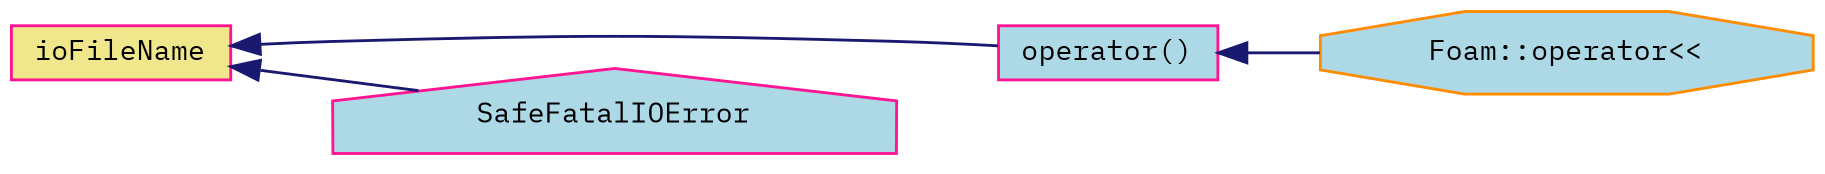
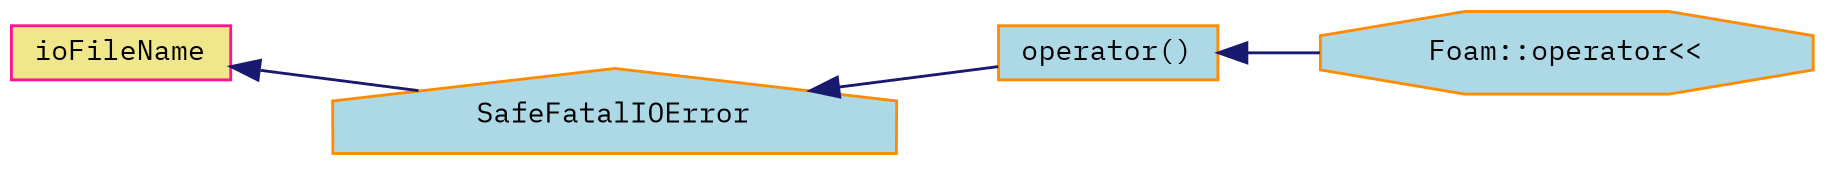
(629, 36) -> (919, 77)
(1108, 53) -> (1108, 53)
(615, 115) -> (615, 115)
